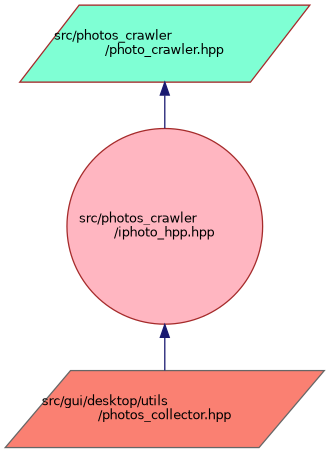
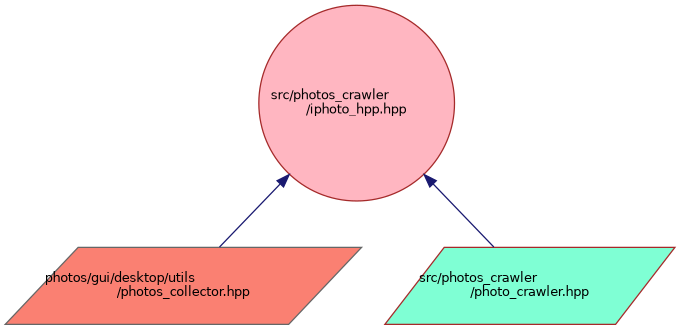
(165, 112) -> (463, 215)
(165, 409) -> (183, 286)
